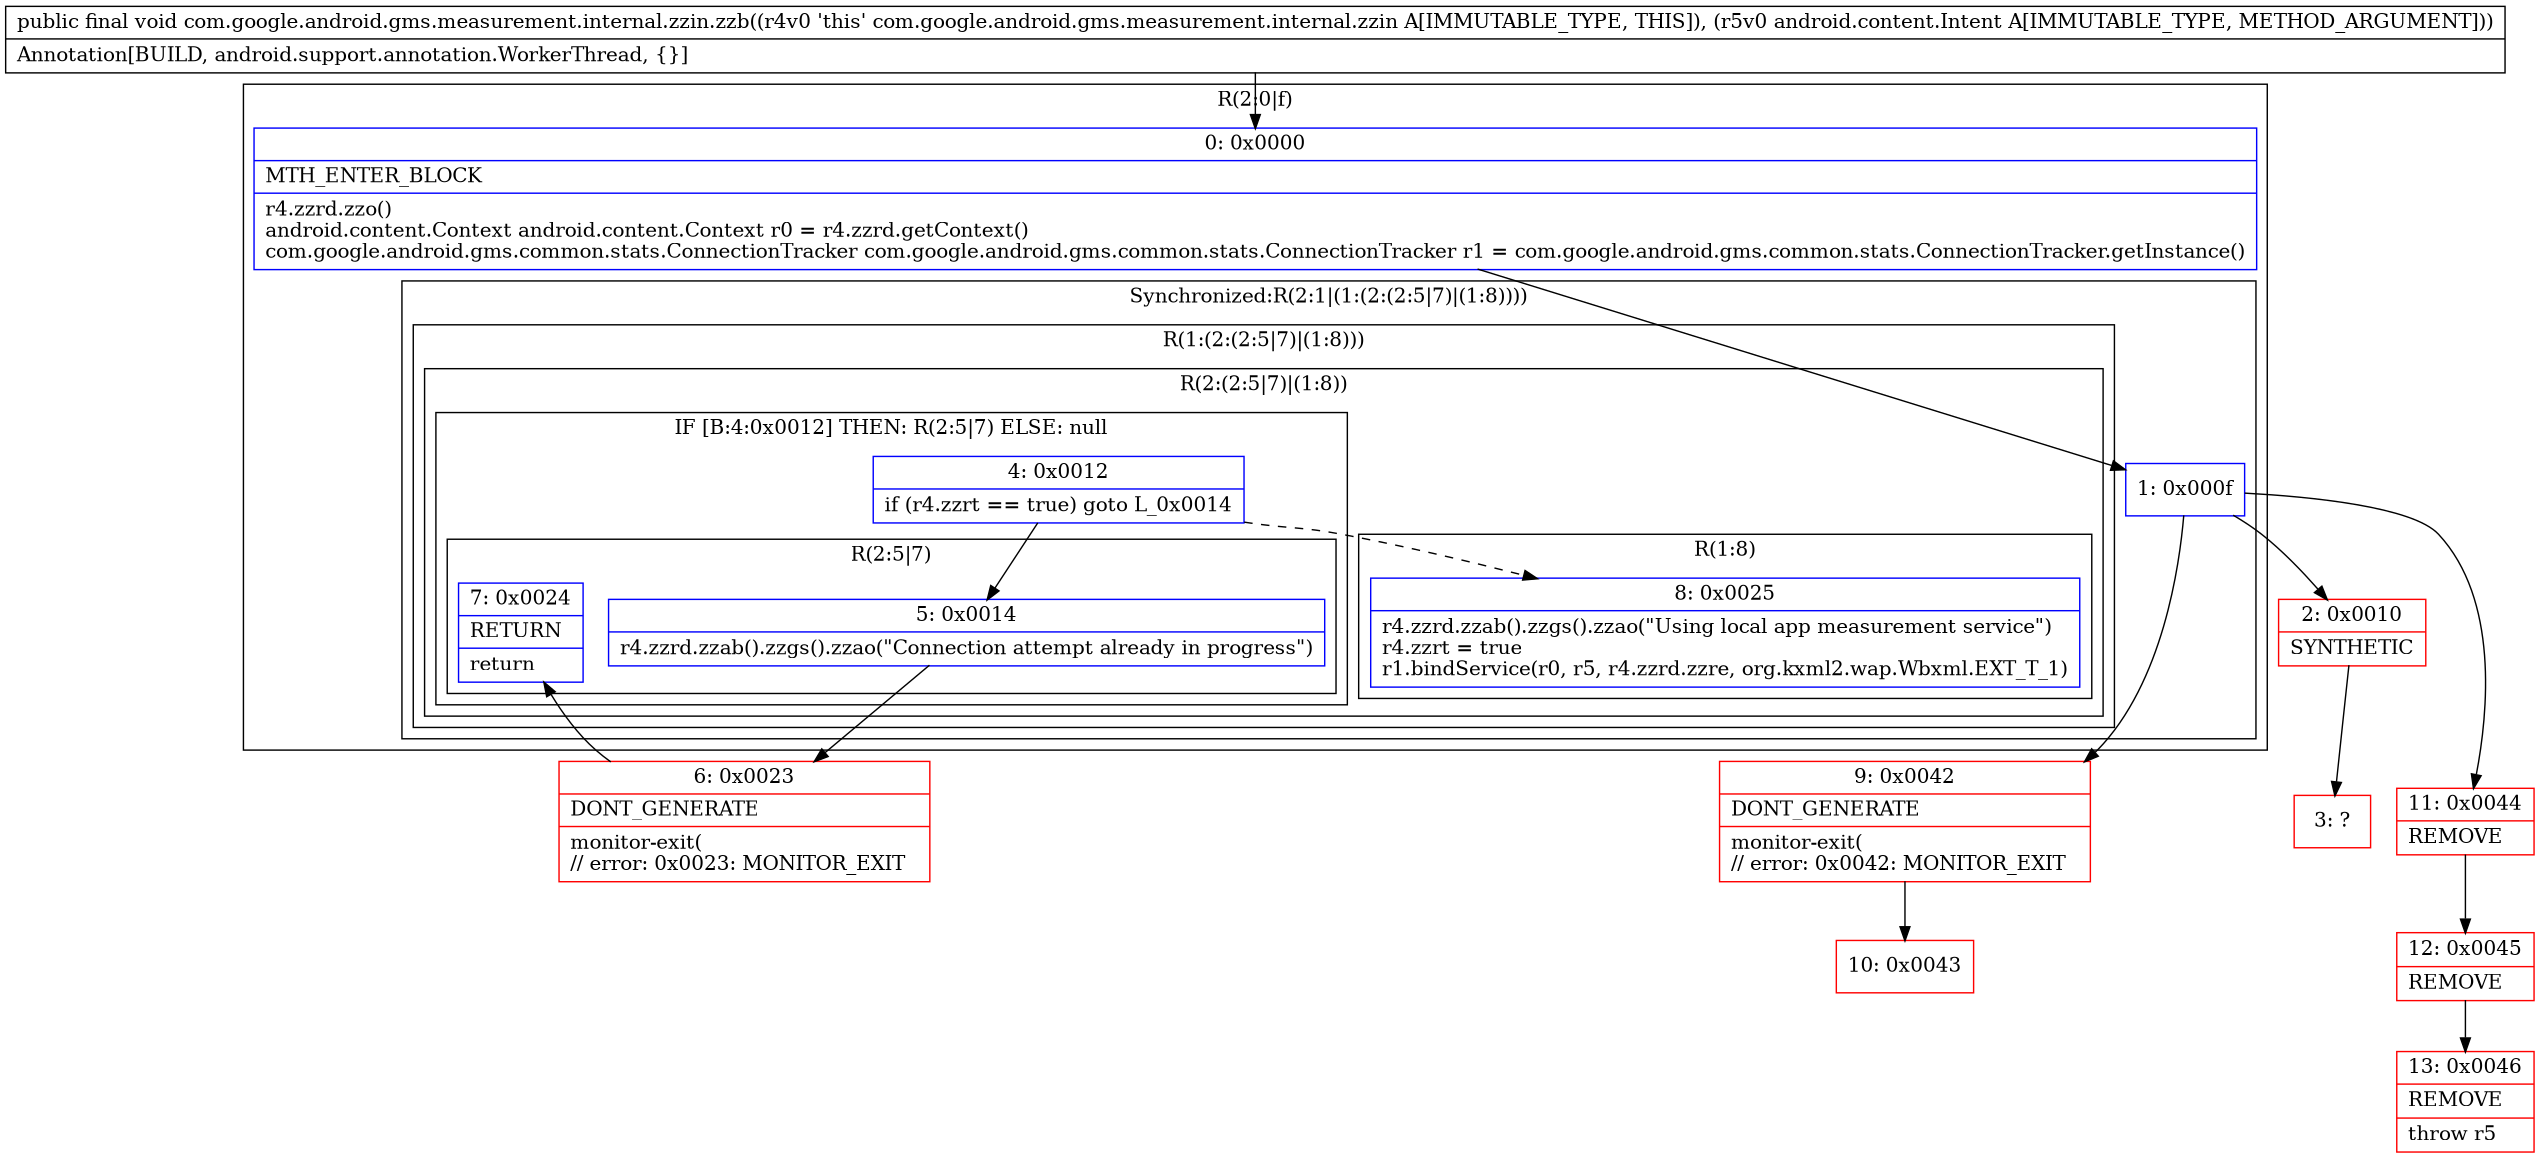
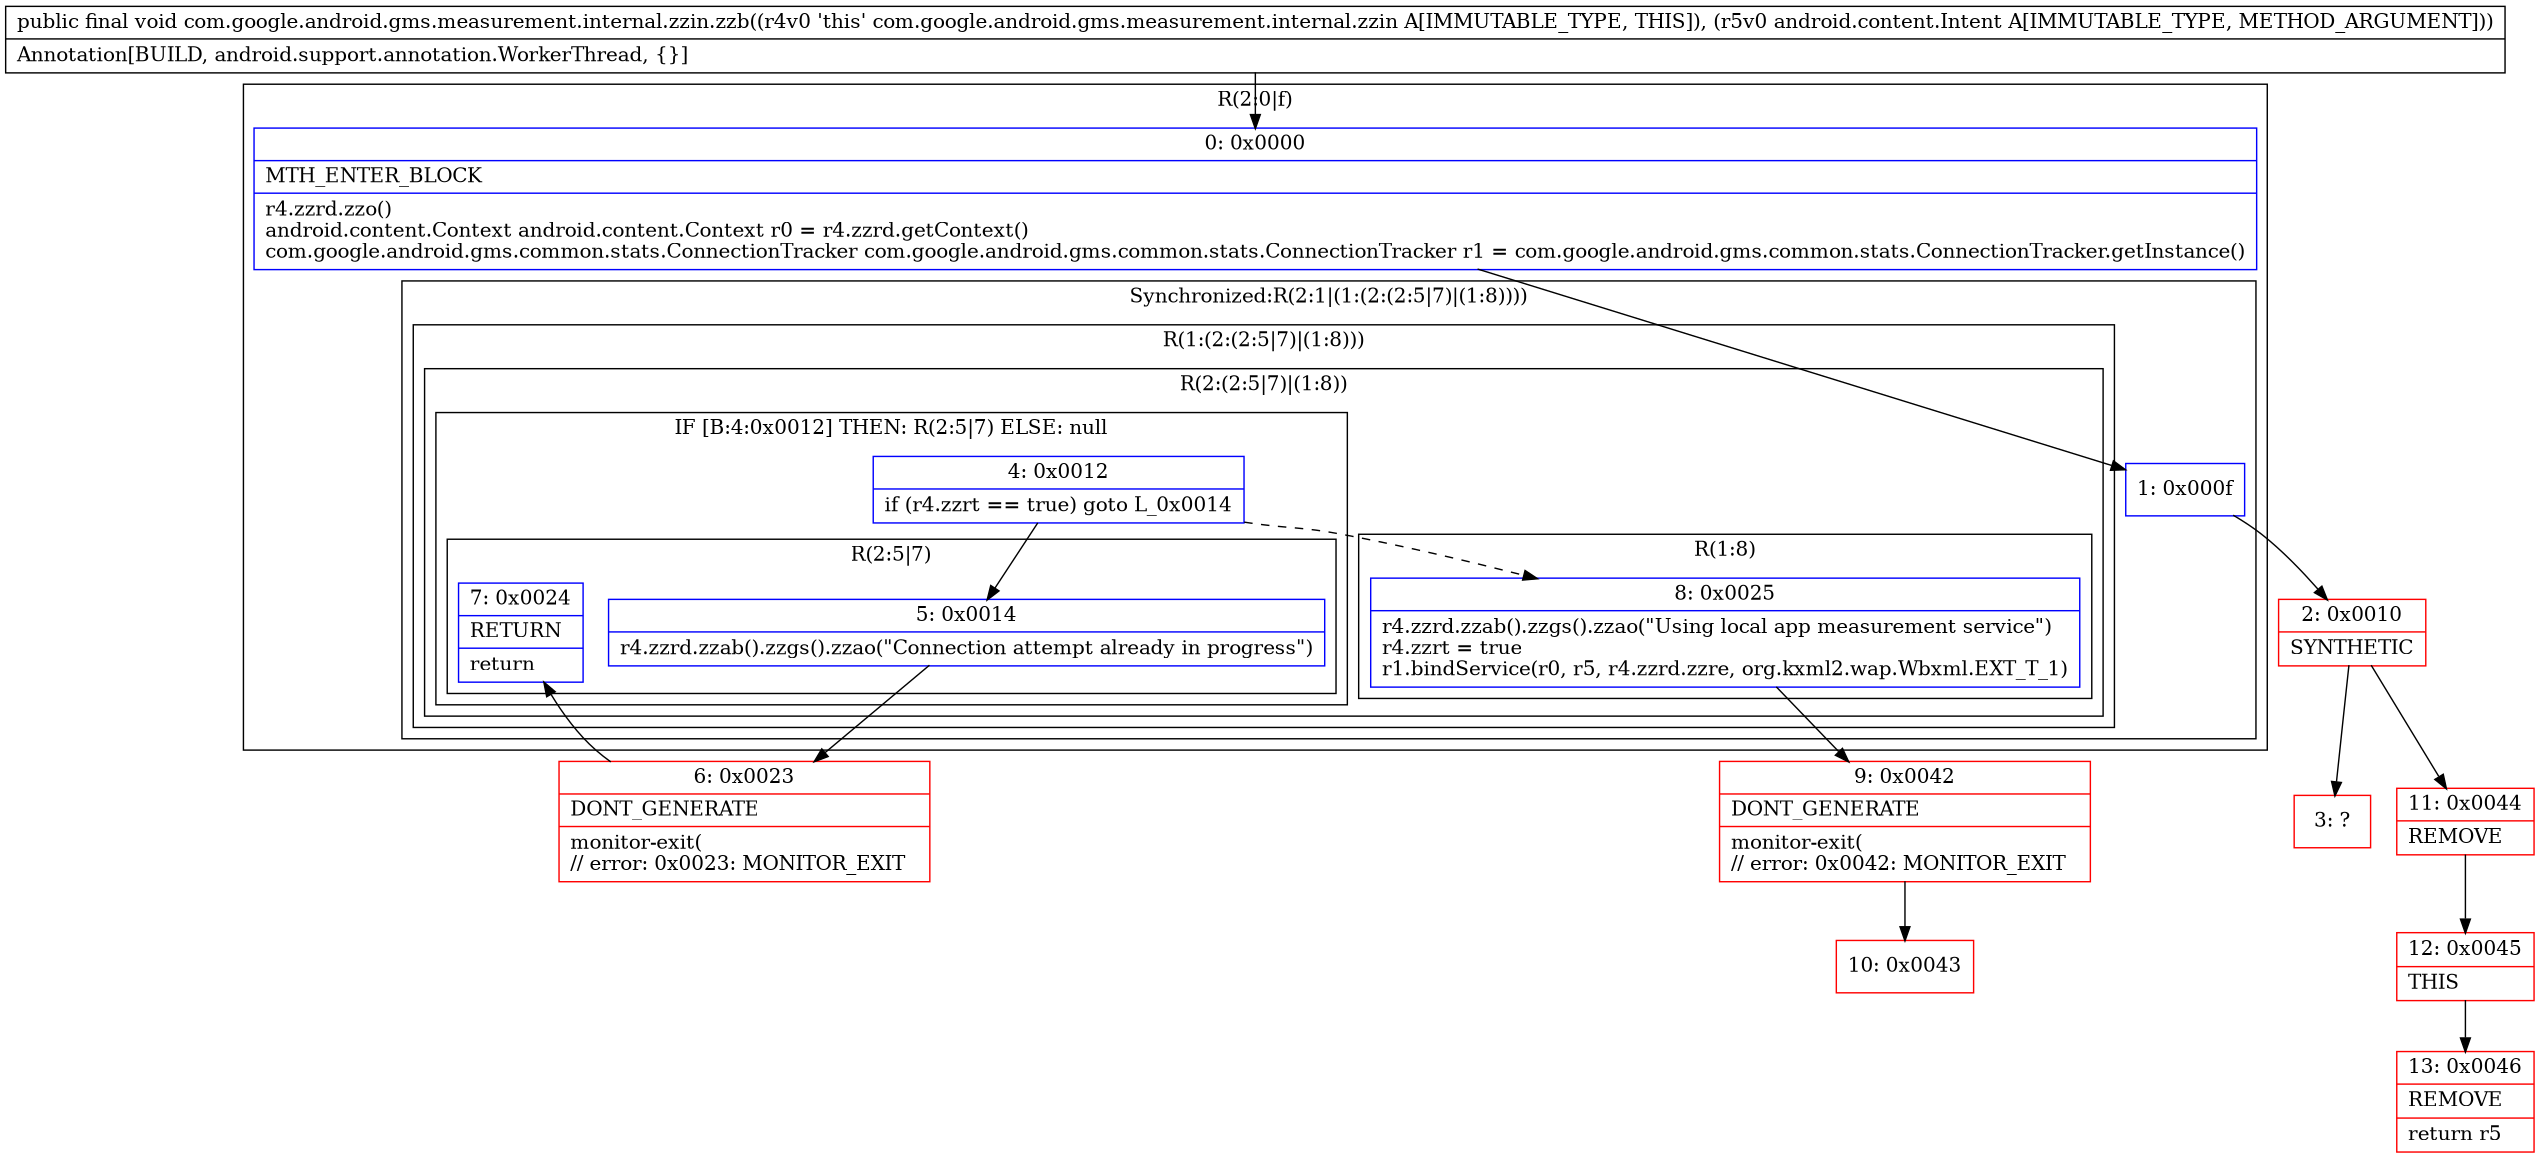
(2454, 555) -> (2405, 721)
(2159, 642) -> (1808, 719)
(2456, 983) -> (2434, 983)
(2453, 1134) -> (2456, 1134)
